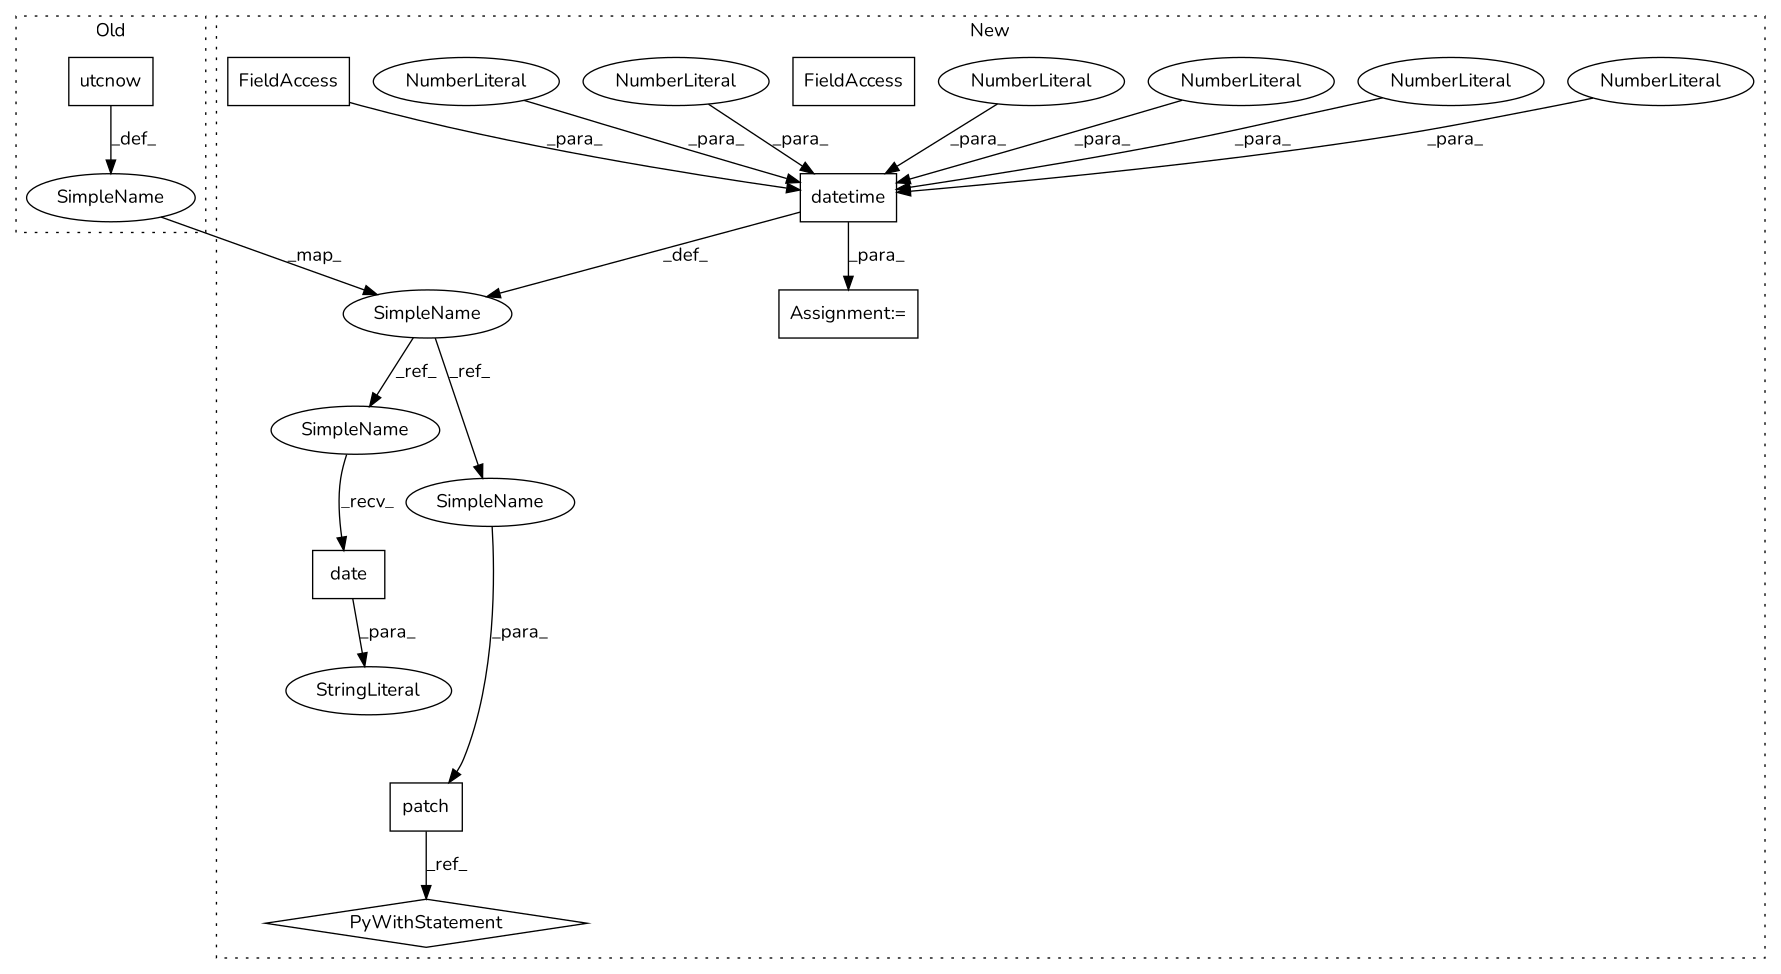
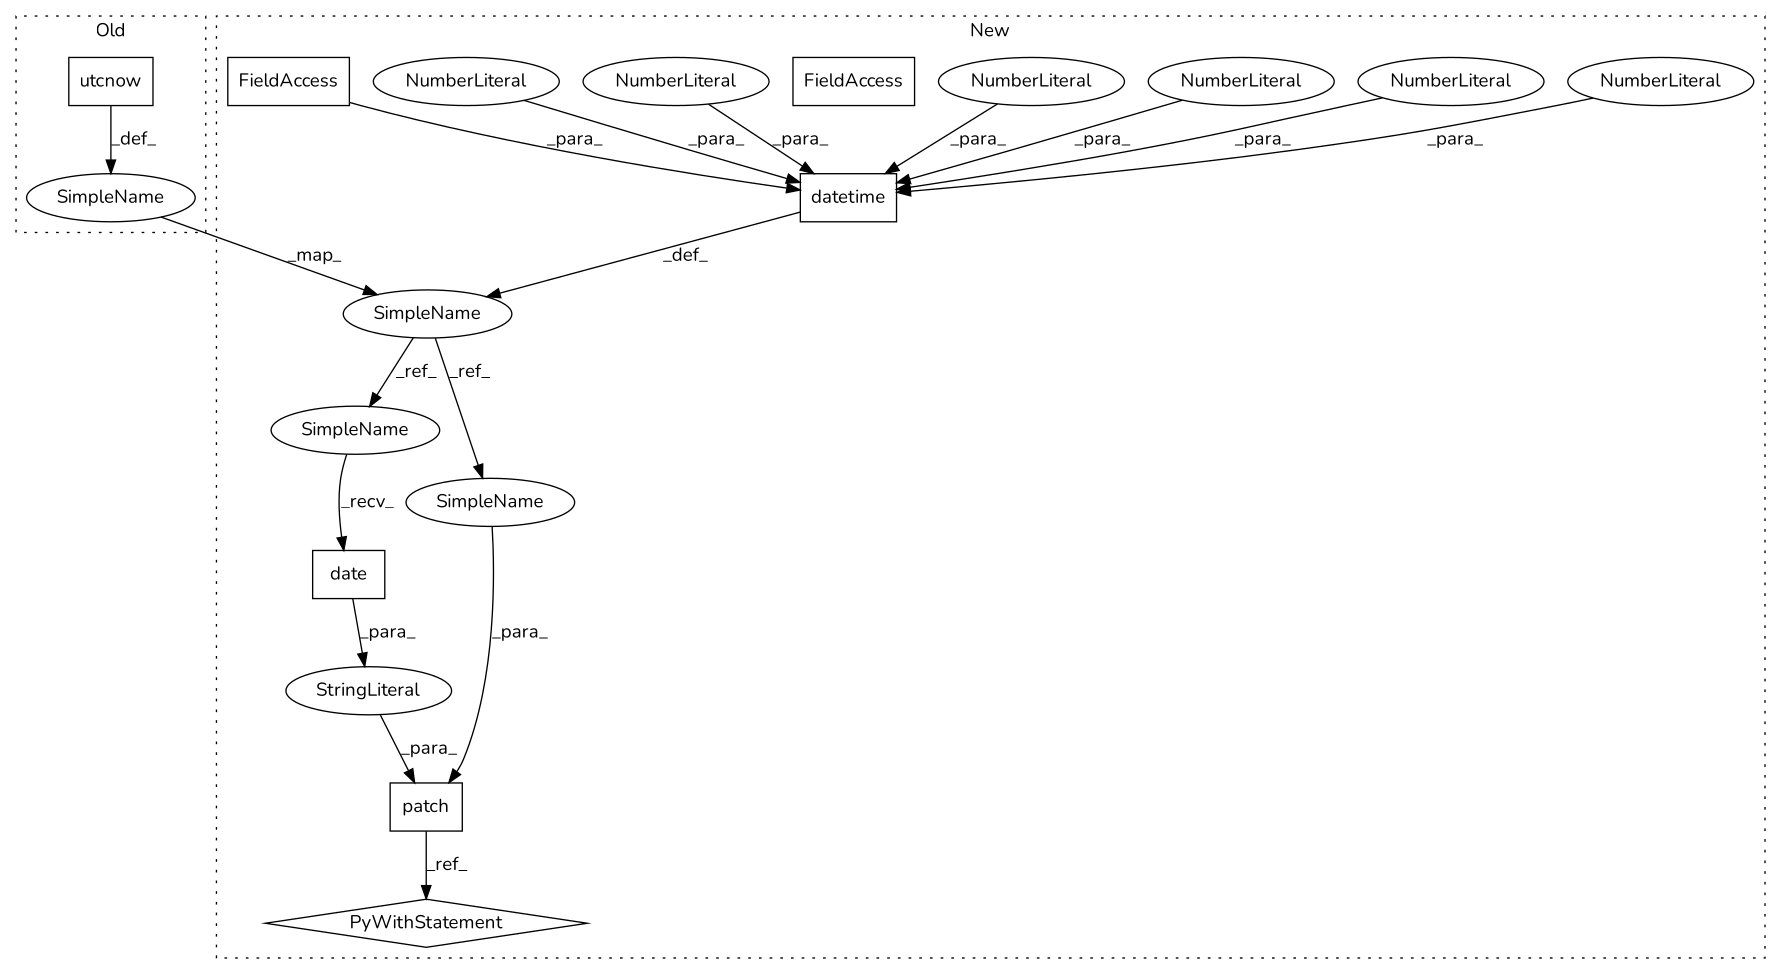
(848, 314) -> none
none -> (394, 743)
